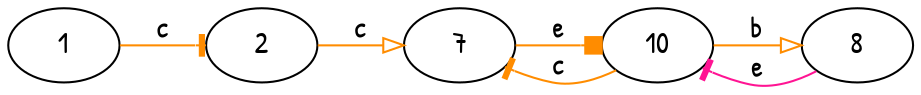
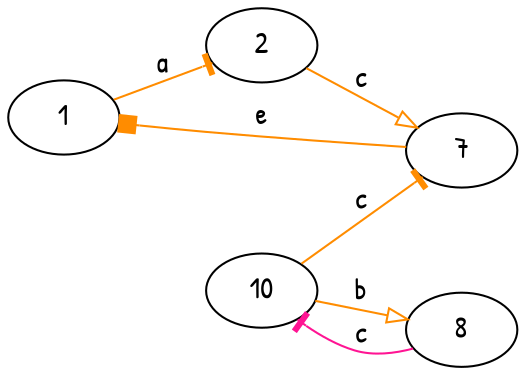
(163, 30) -> (163, 65)
(548, 45) -> (273, 137)
(757, 69) -> (362, 335)
